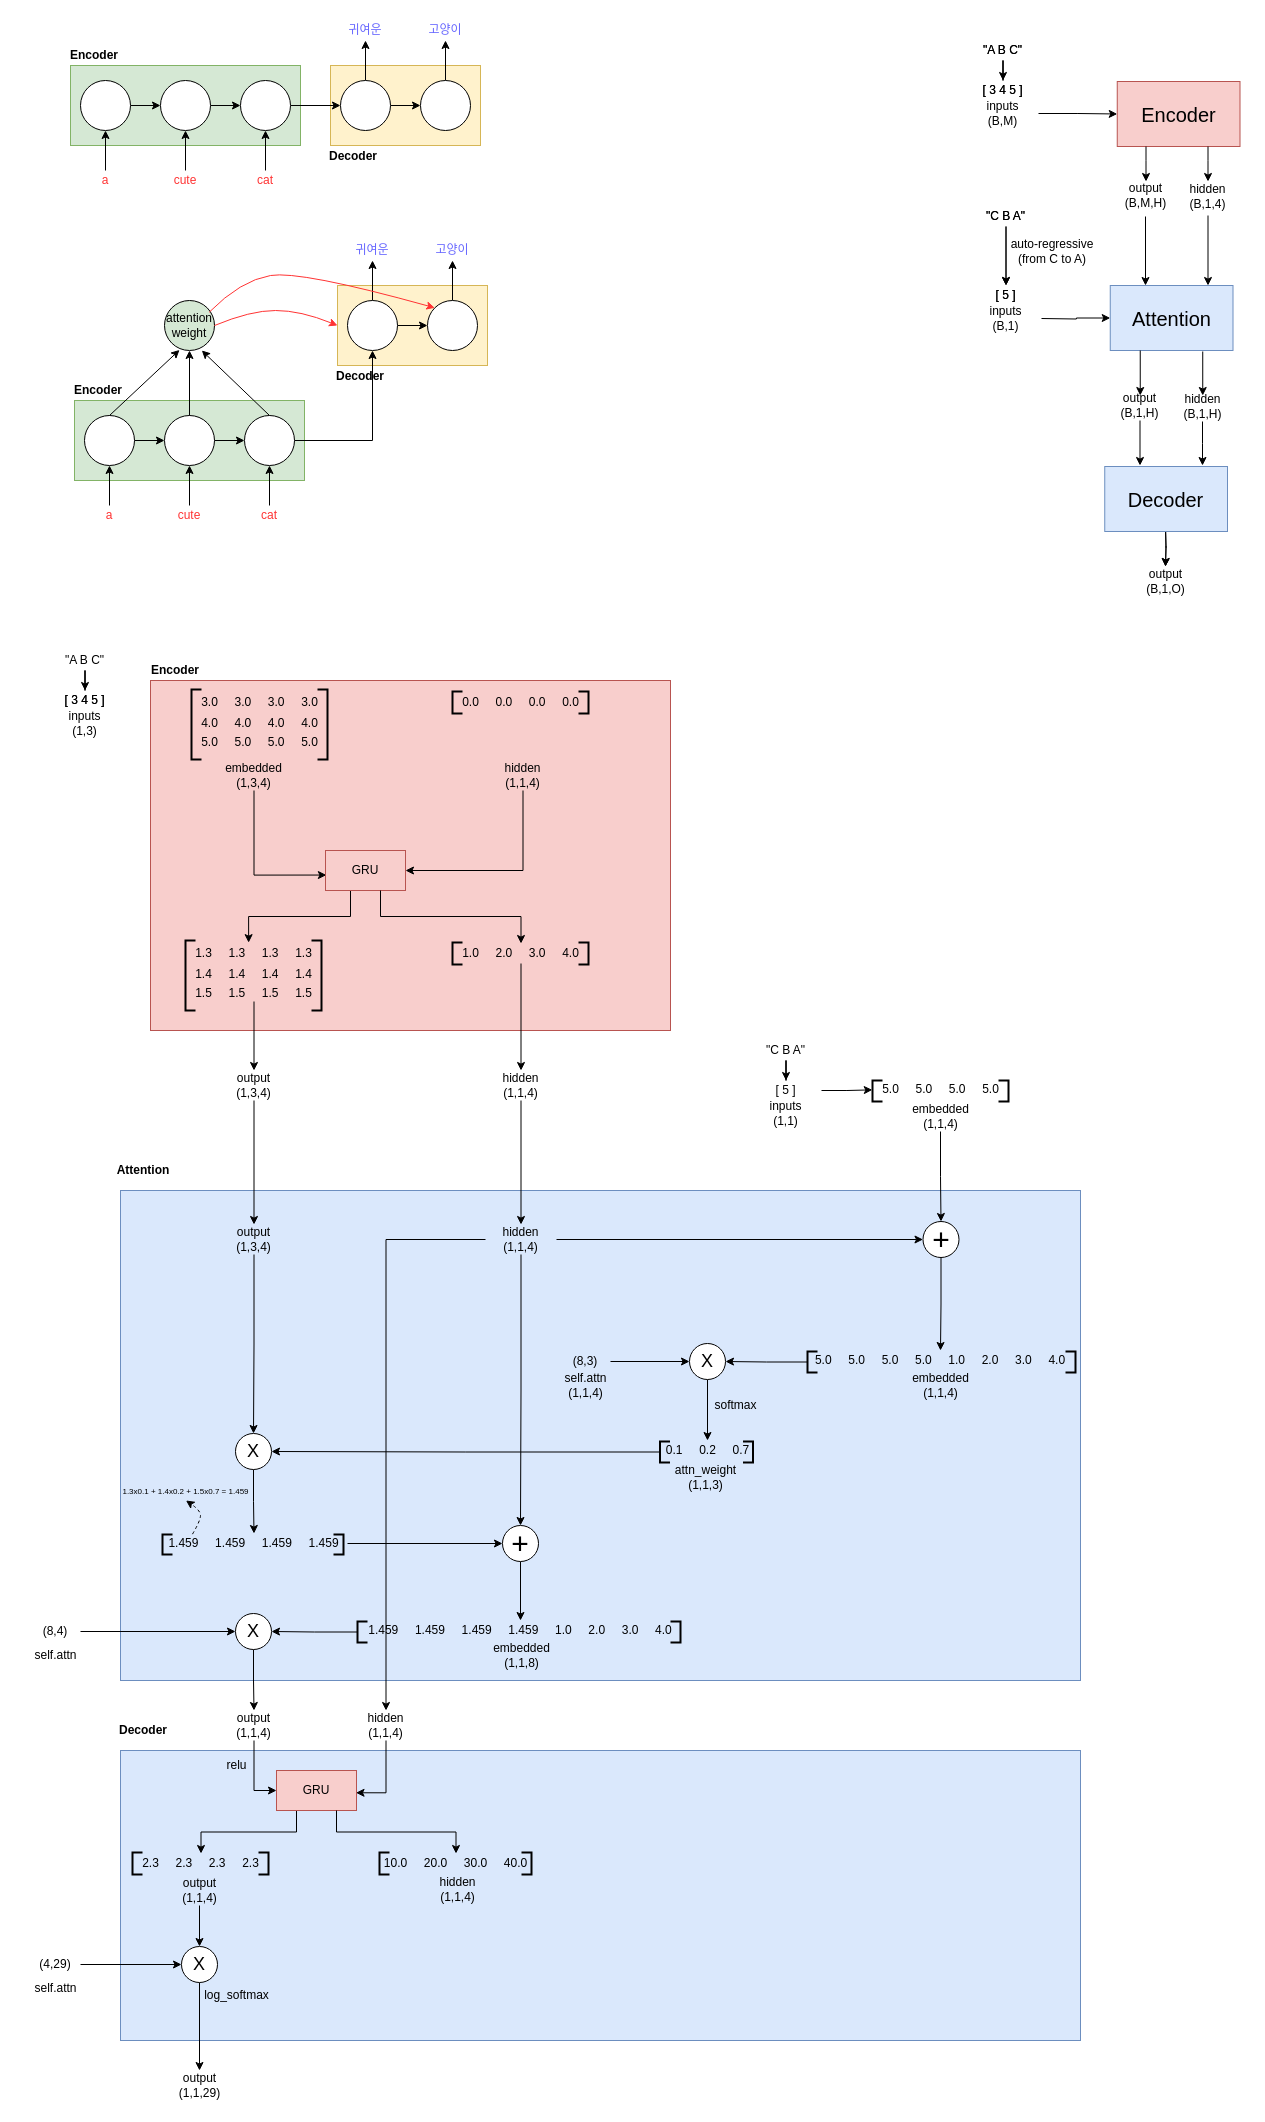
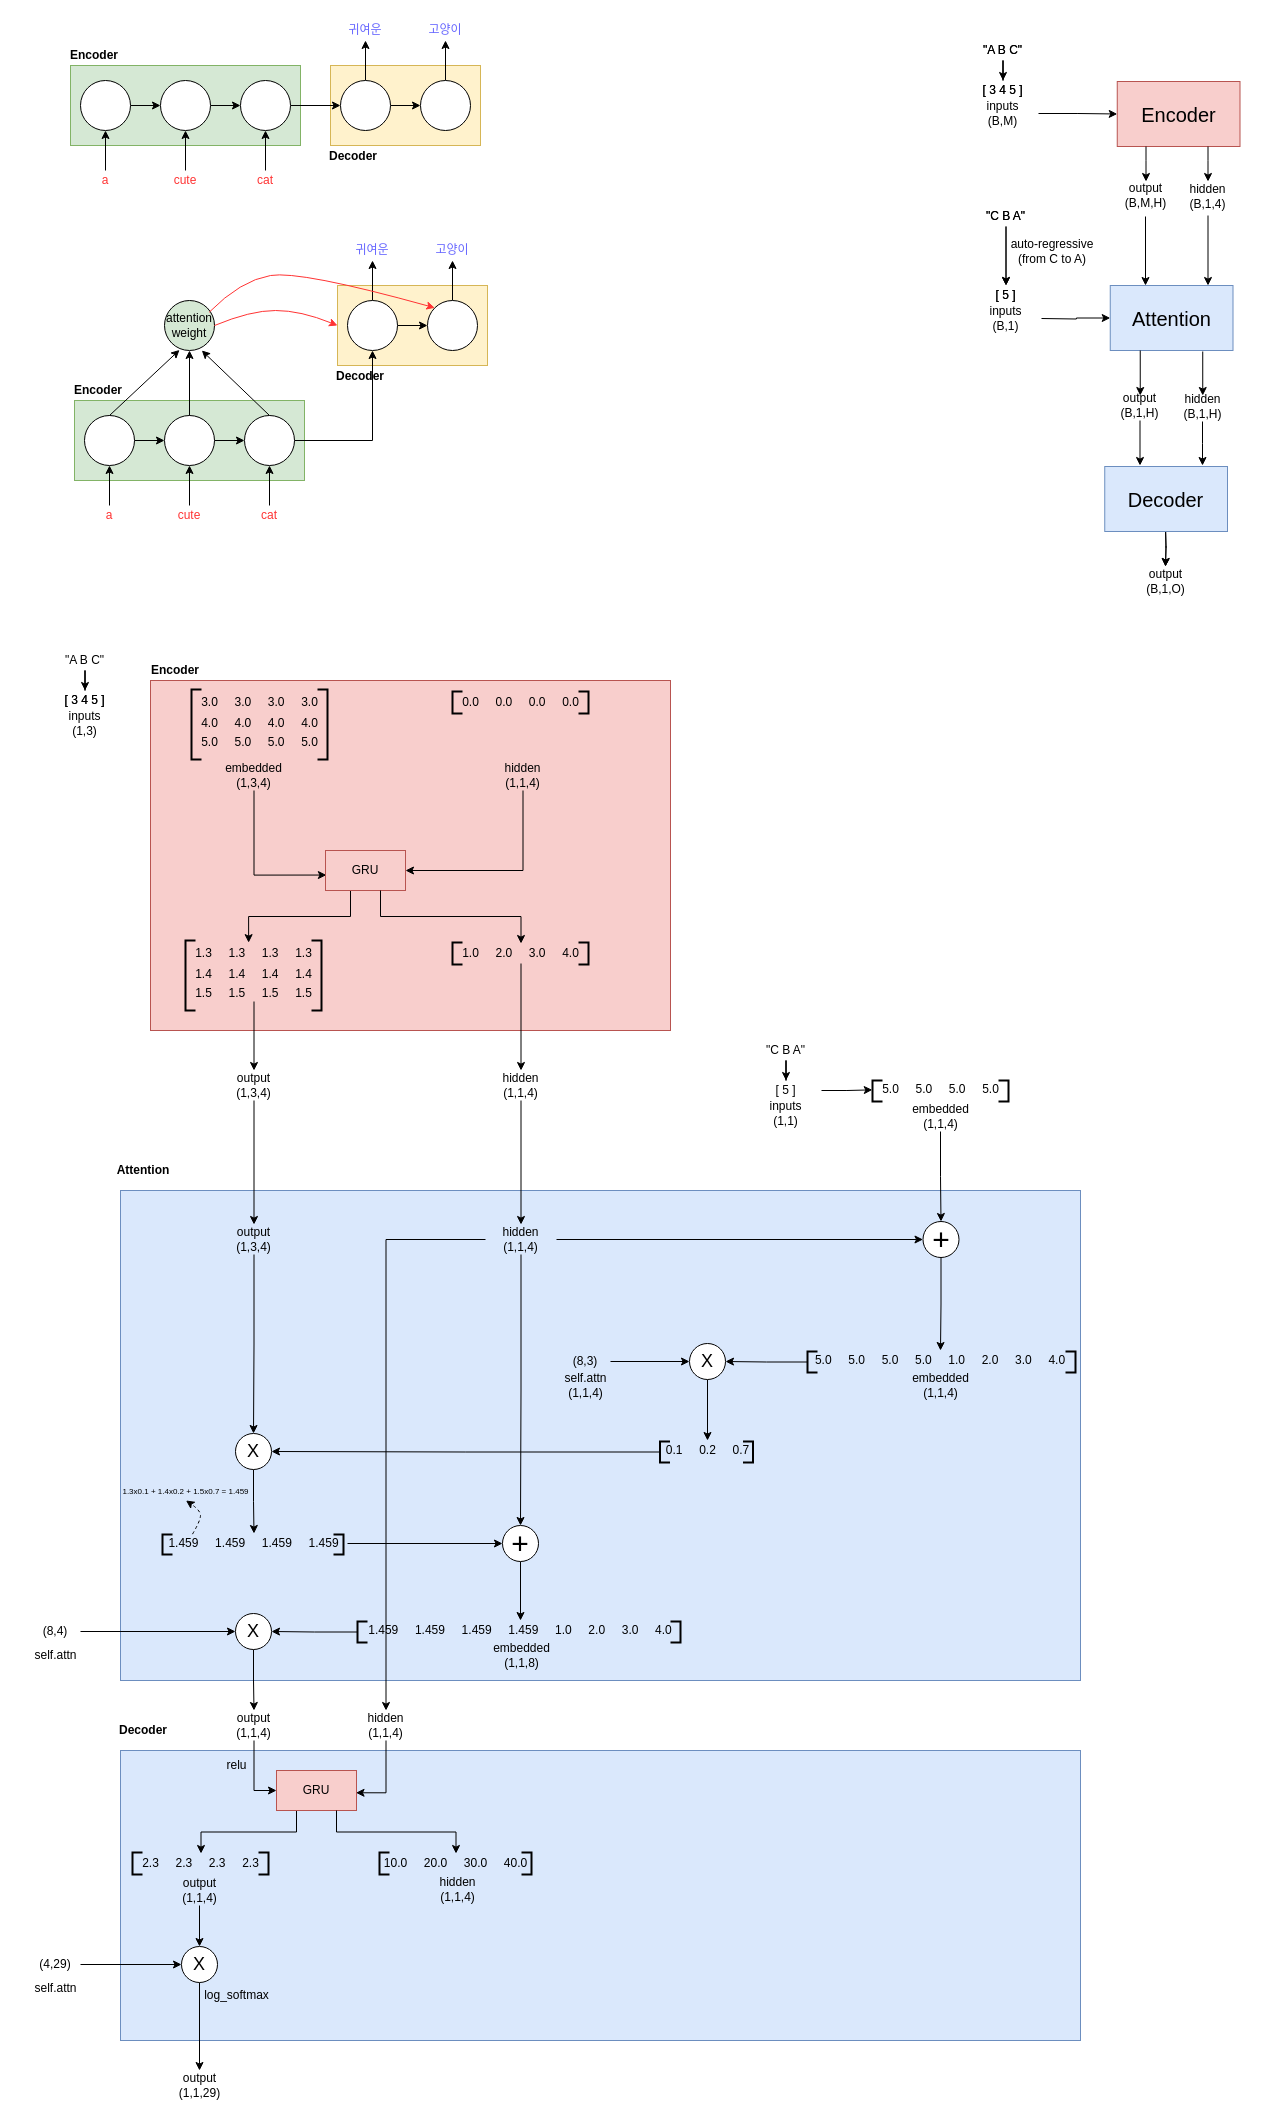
(736, 1406) -> none
(706, 1478) -> none
